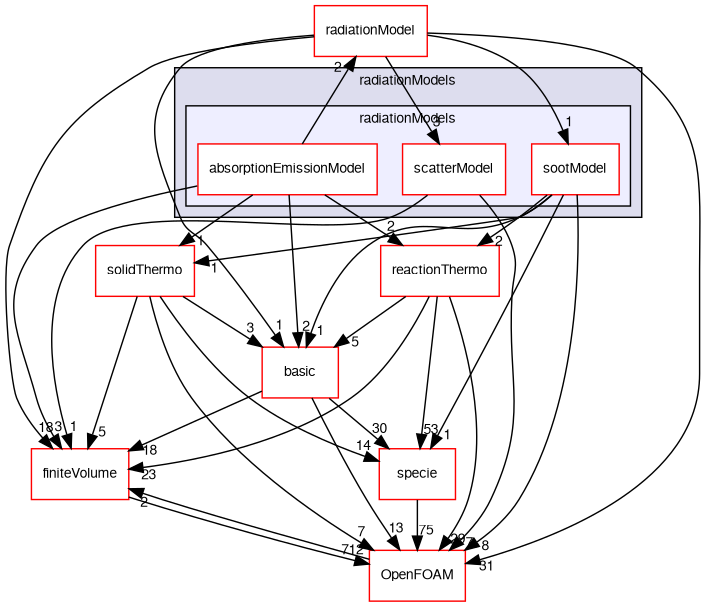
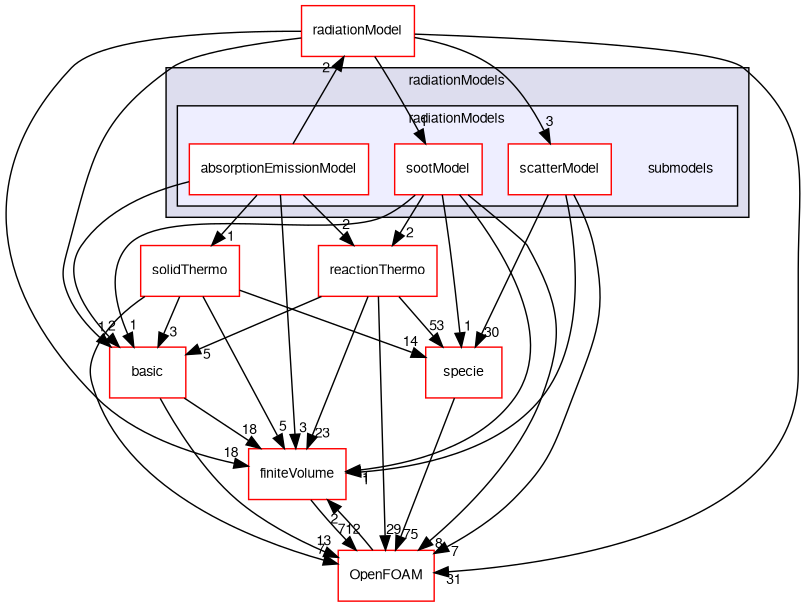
none -> (681, 169)
(358, 240) -> (526, 375)
(353, 419) -> (517, 261)
